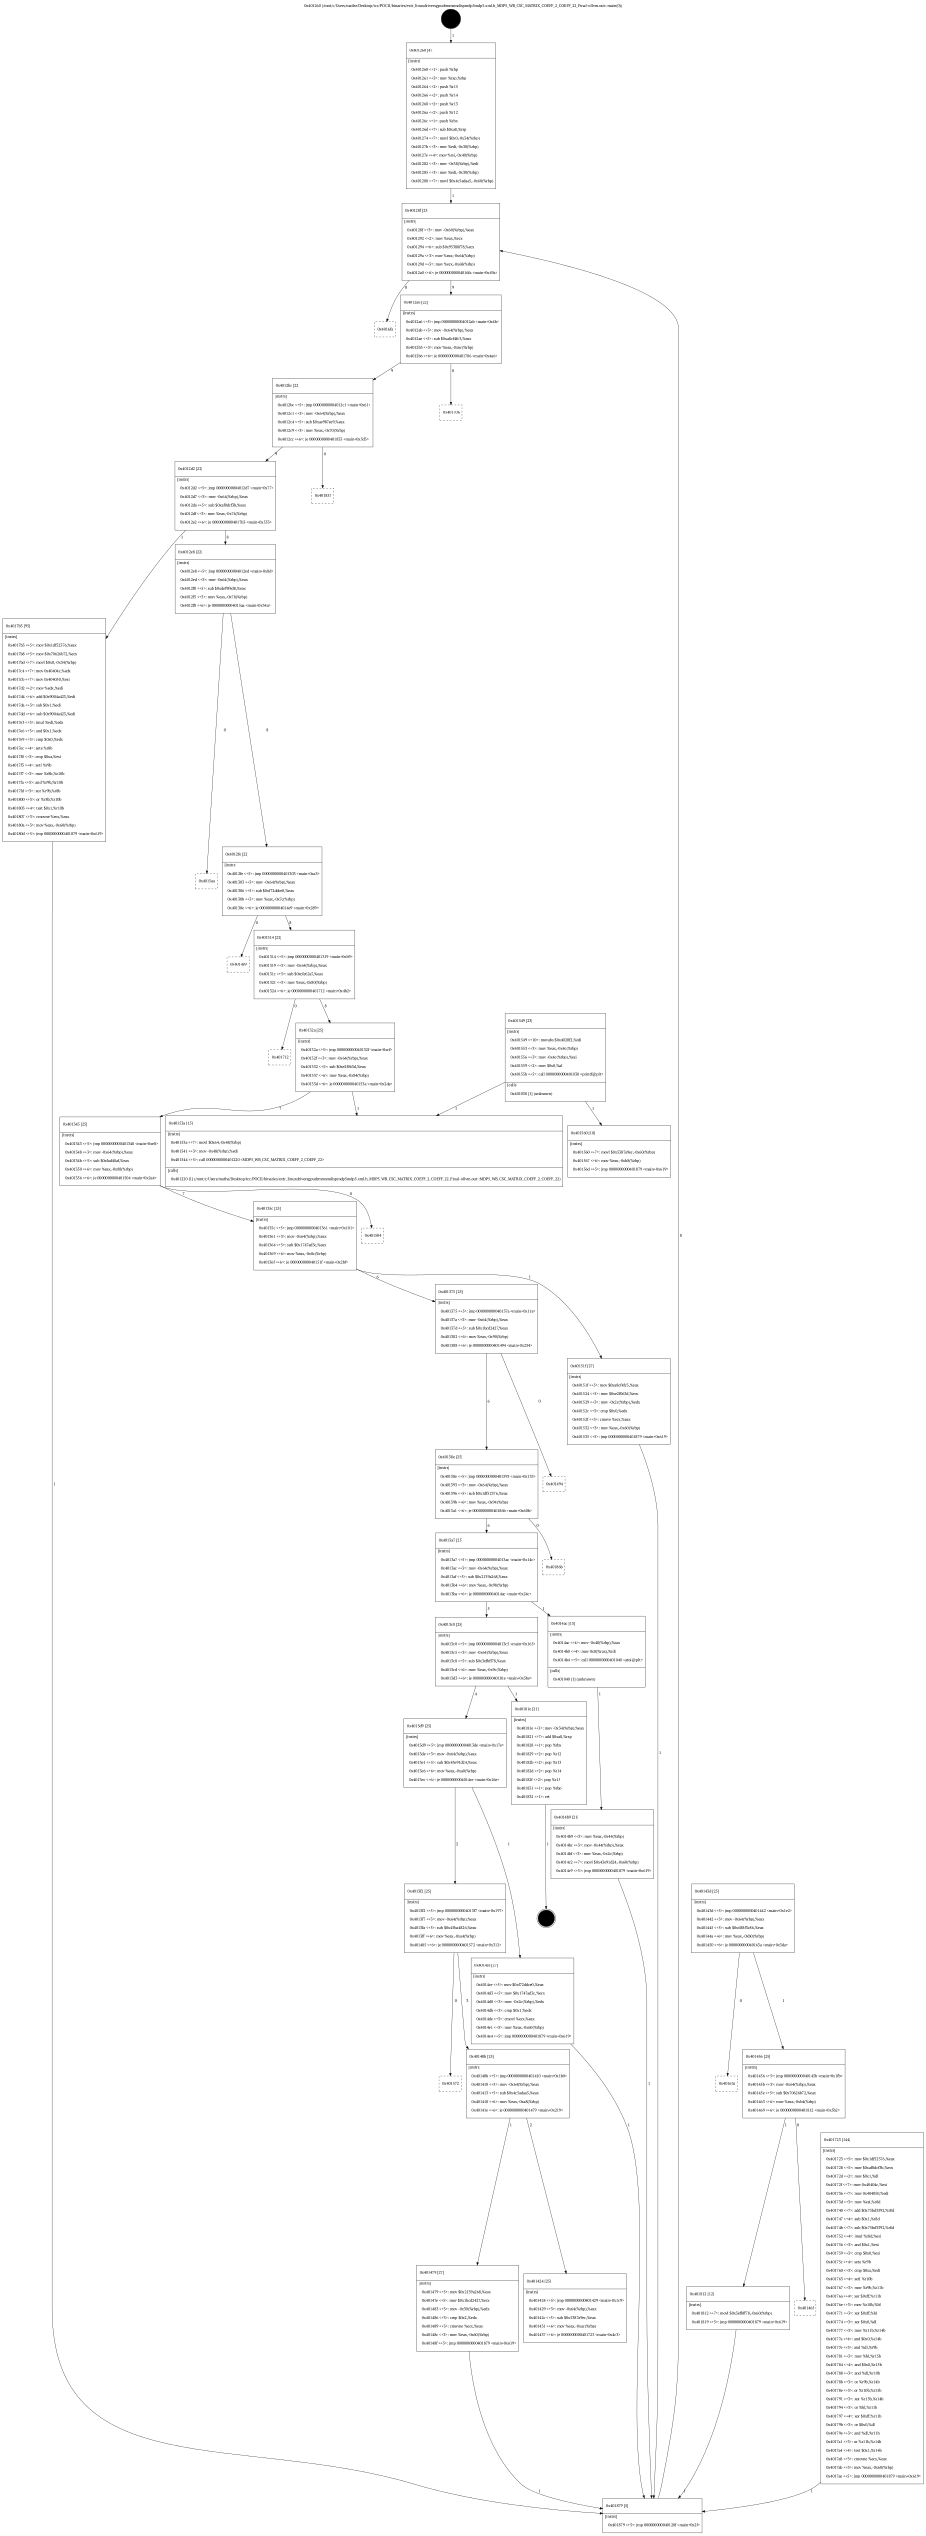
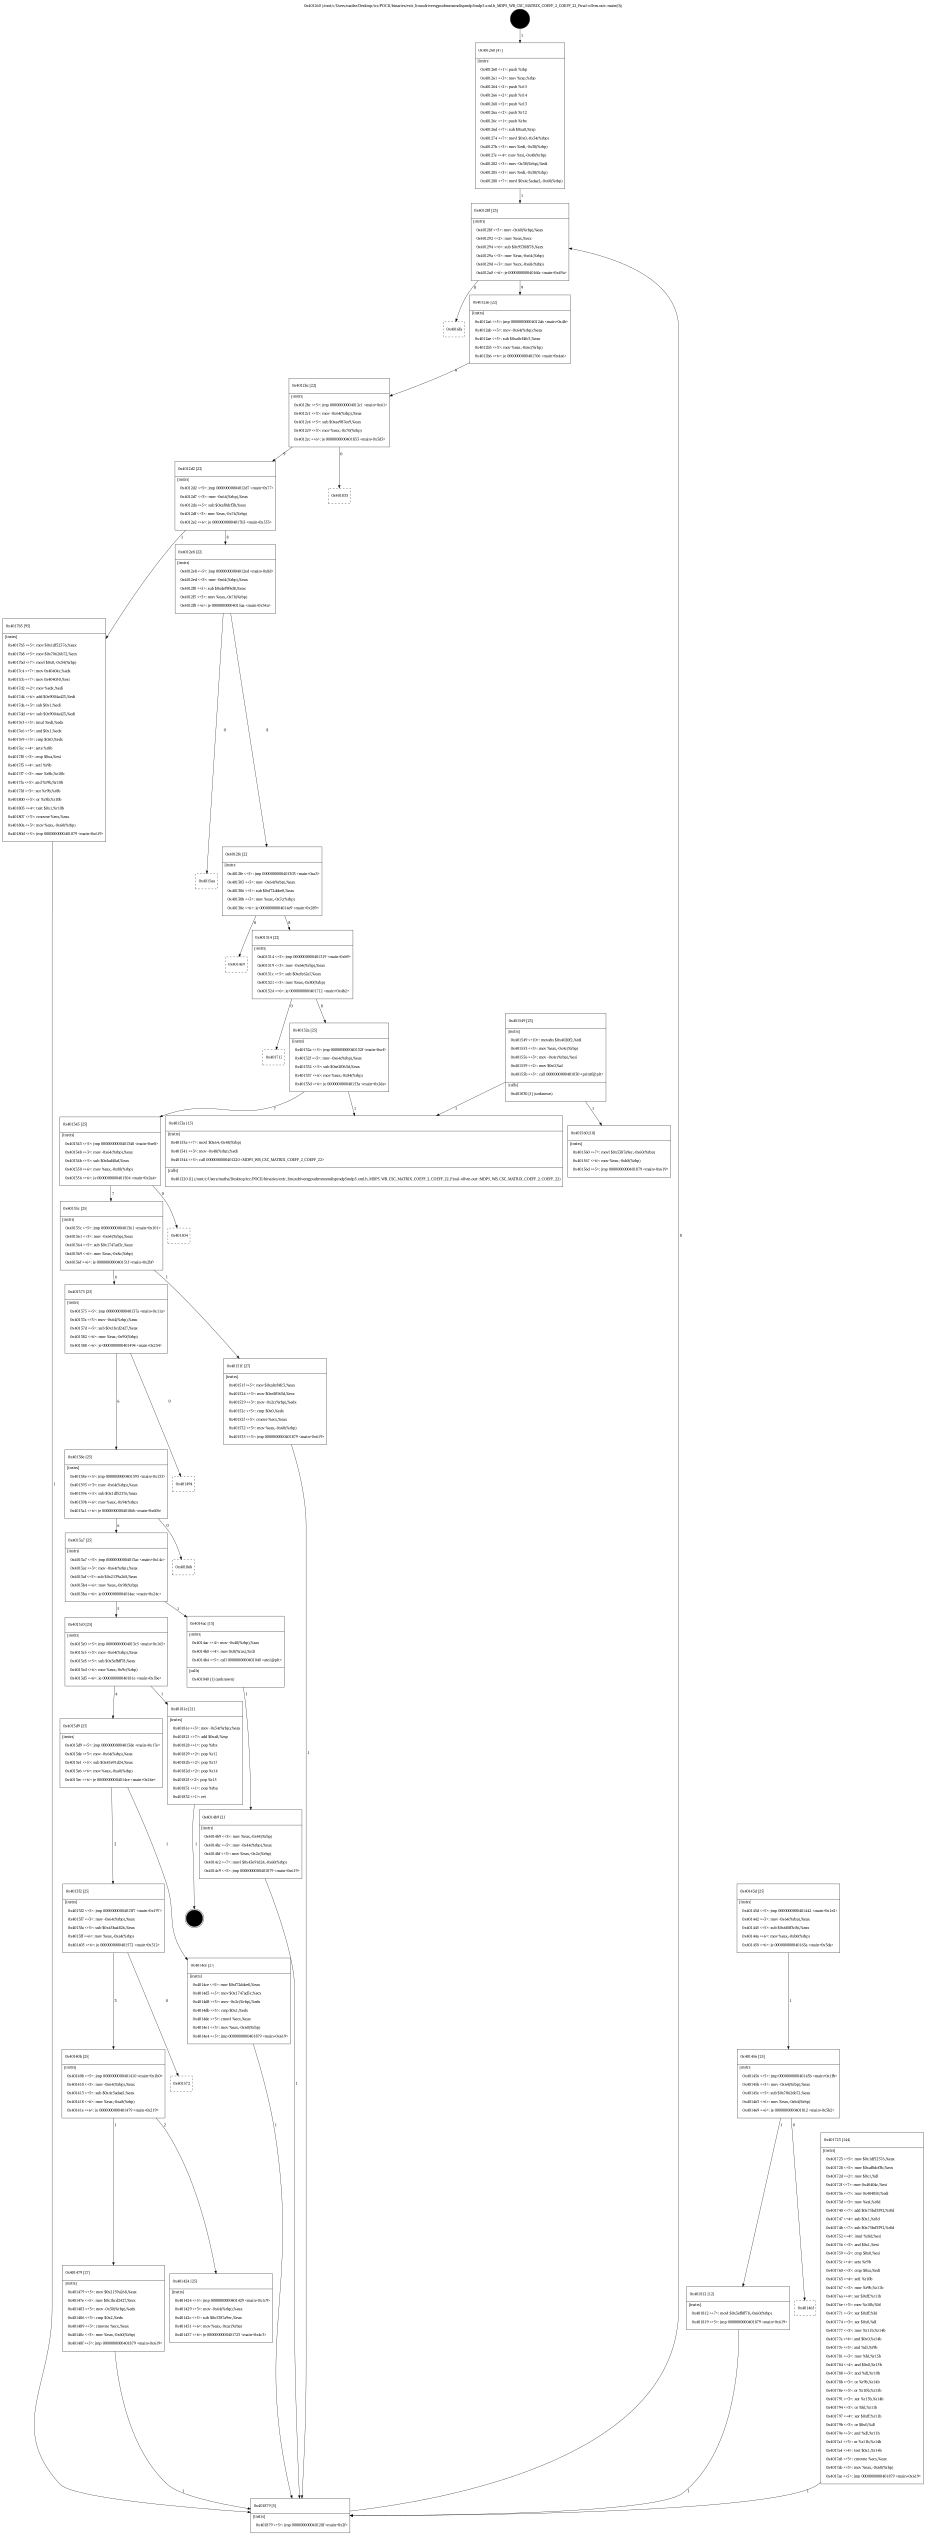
(451, 413) -> none
(727, 2084) -> none
